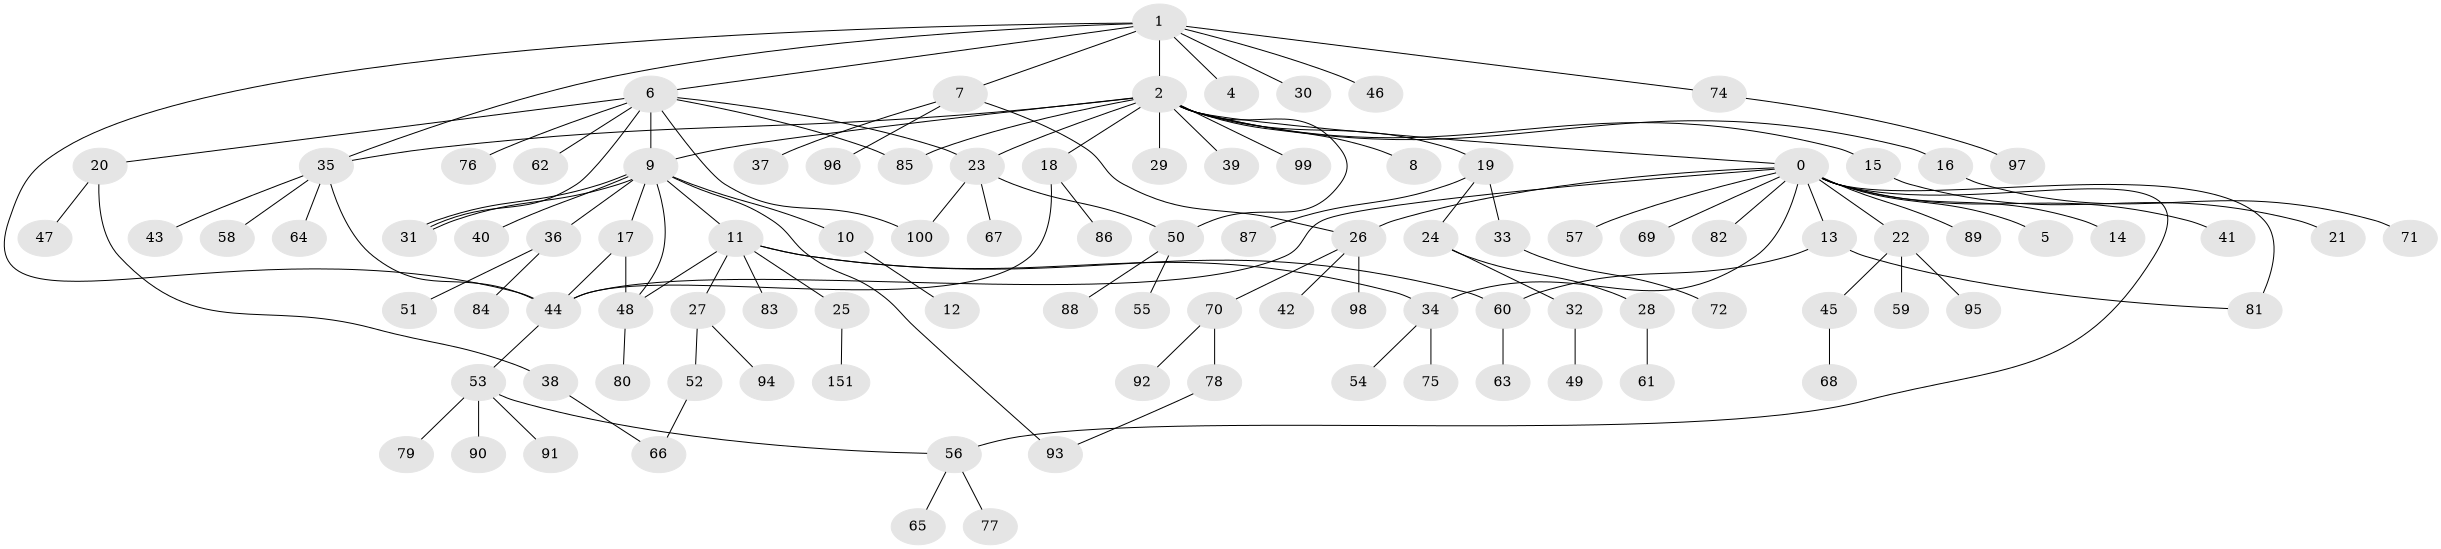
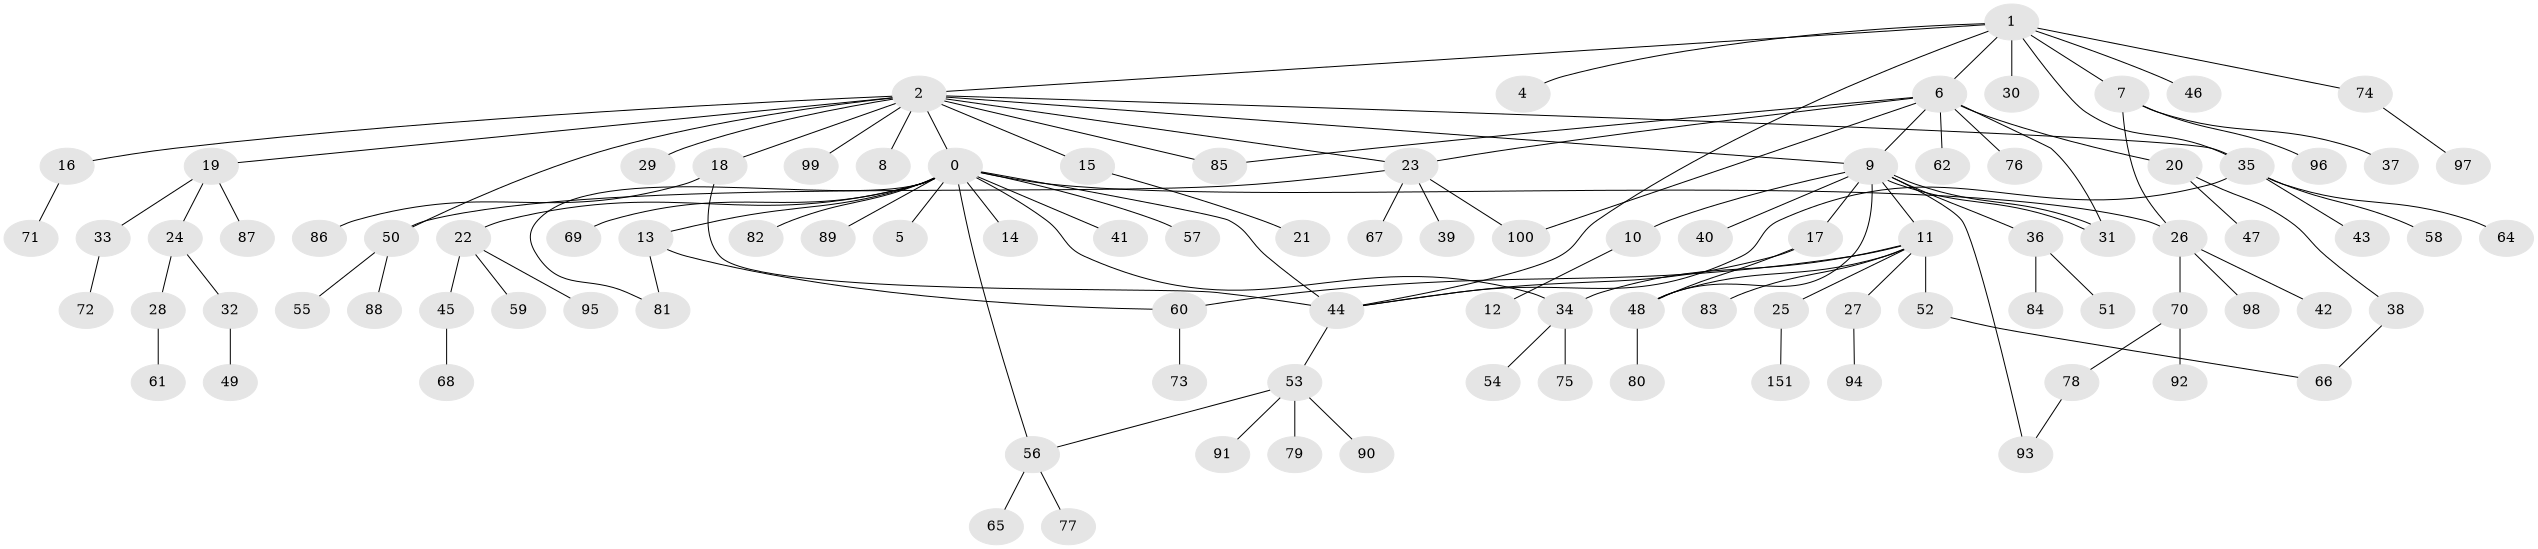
(1195, 130) -> (1429, 202)
(696, 347) -> (1926, 274)
(1503, 383) -> (1180, 383)
